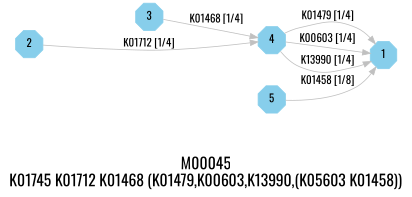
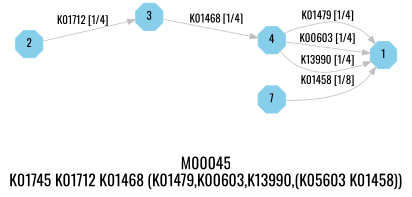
(147, 50) -> (85, 31)
(272, 99) -> (272, 99)
